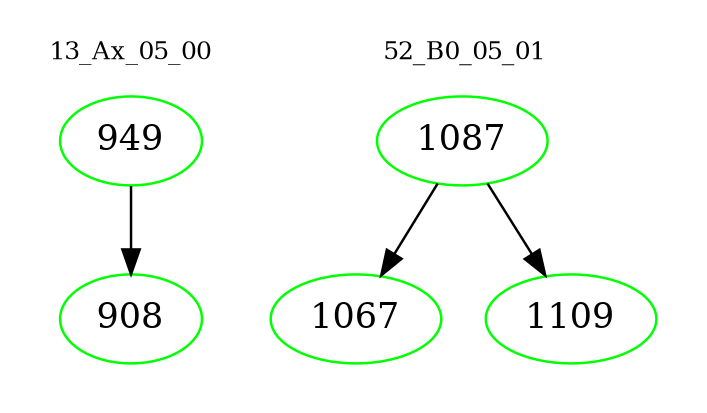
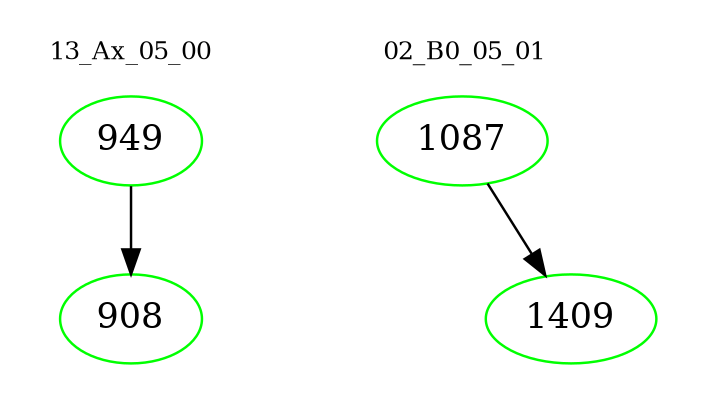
(465, 53) -> (465, 53)
(356, 319) -> none
(571, 319) -> (571, 319)
